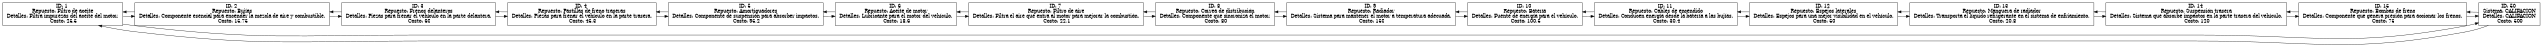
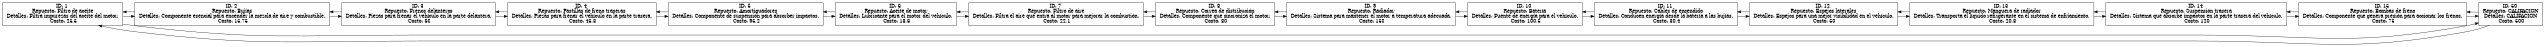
(2509, 14) -> (2511, 14)
